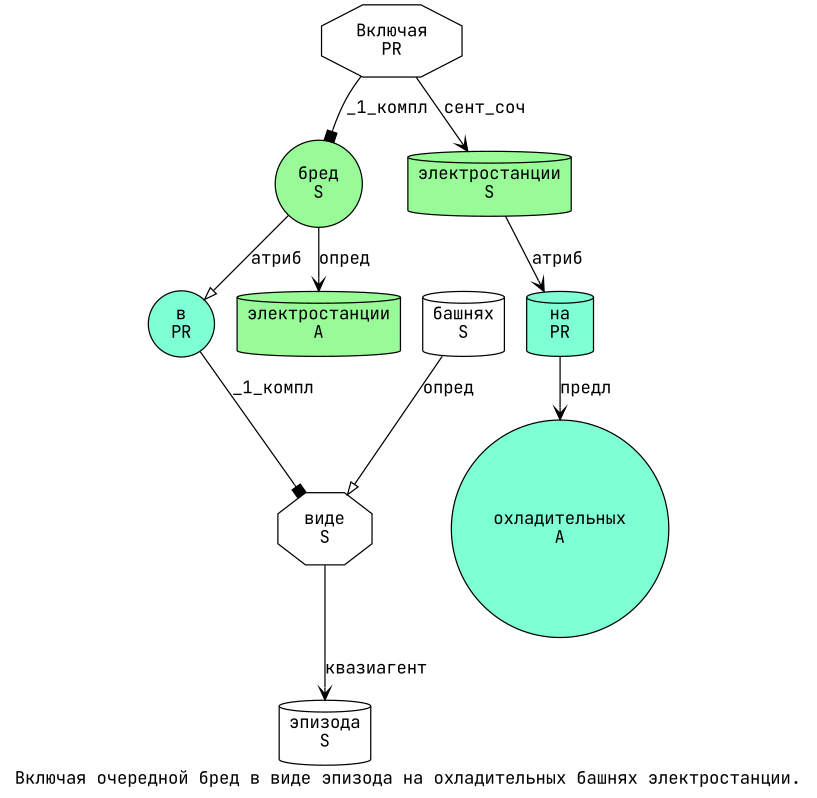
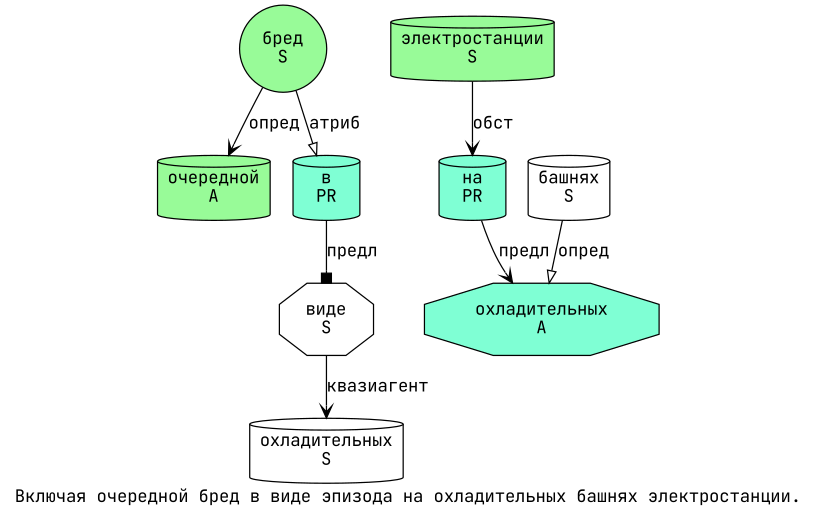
(392, 41) -> none
(558, 259) -> (494, 124)
(181, 324) -> (326, 188)
(319, 324) -> (214, 188)
(274, 389) -> (352, 252)
(398, 420) -> (557, 246)
(560, 529) -> (542, 319)
(325, 733) -> (326, 451)
